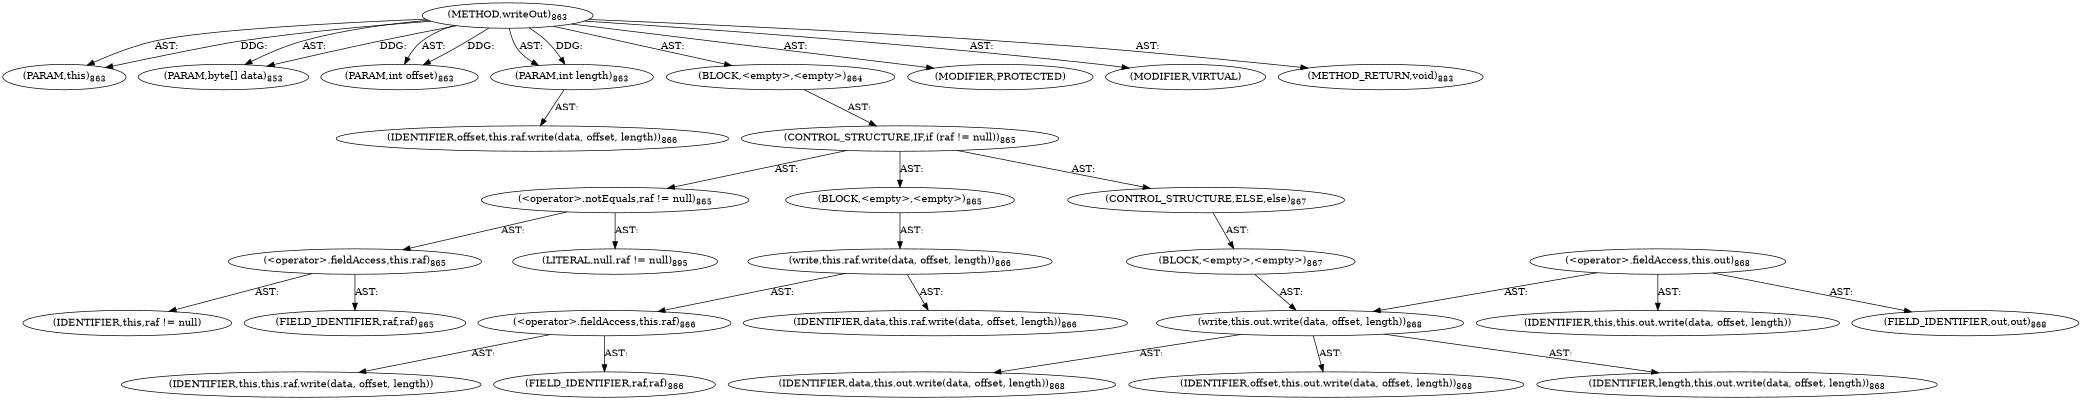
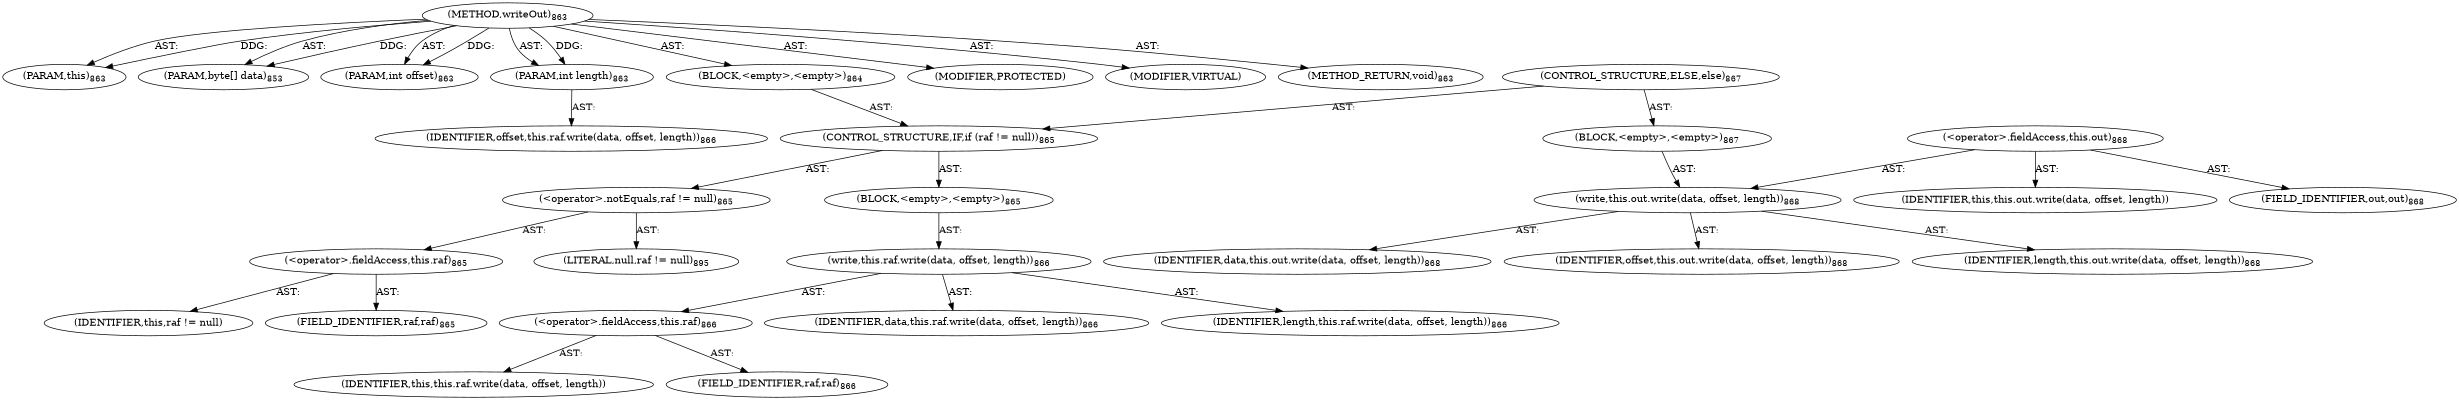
(1446, 76) -> (1446, 76)
(1050, 169) -> (1297, 107)
none -> (1360, 323)
